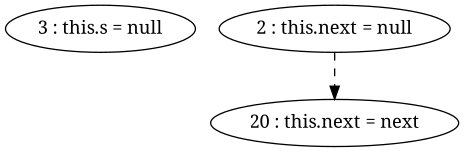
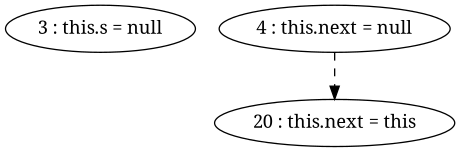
(335, 29) -> (335, 29)
(335, 123) -> (335, 123)
